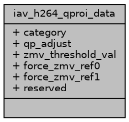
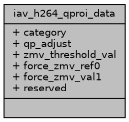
(57, 77) -> (57, 77)
